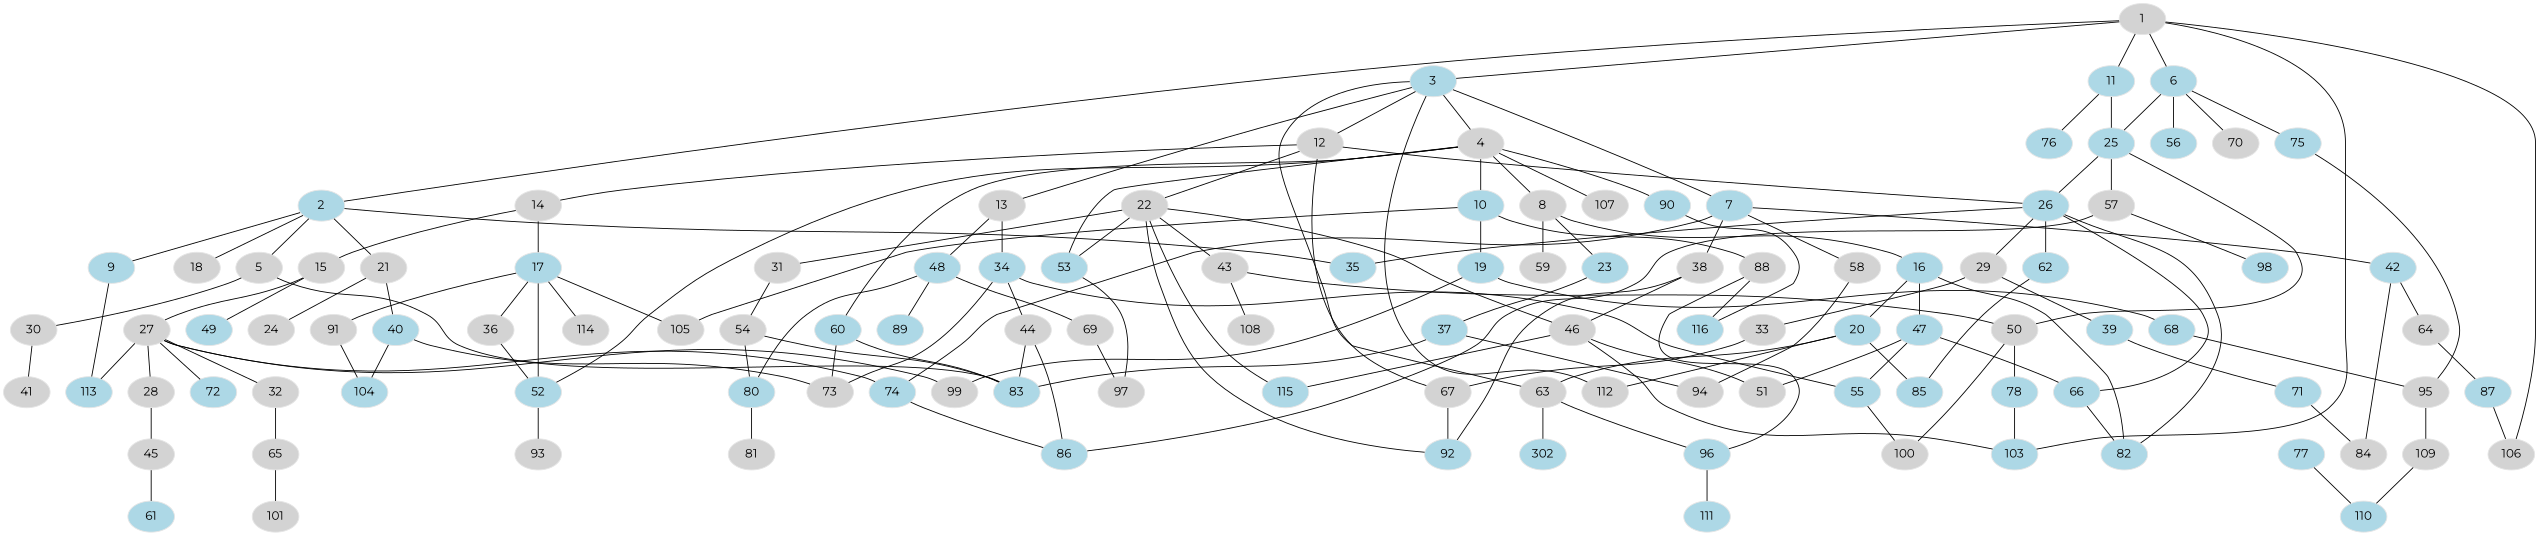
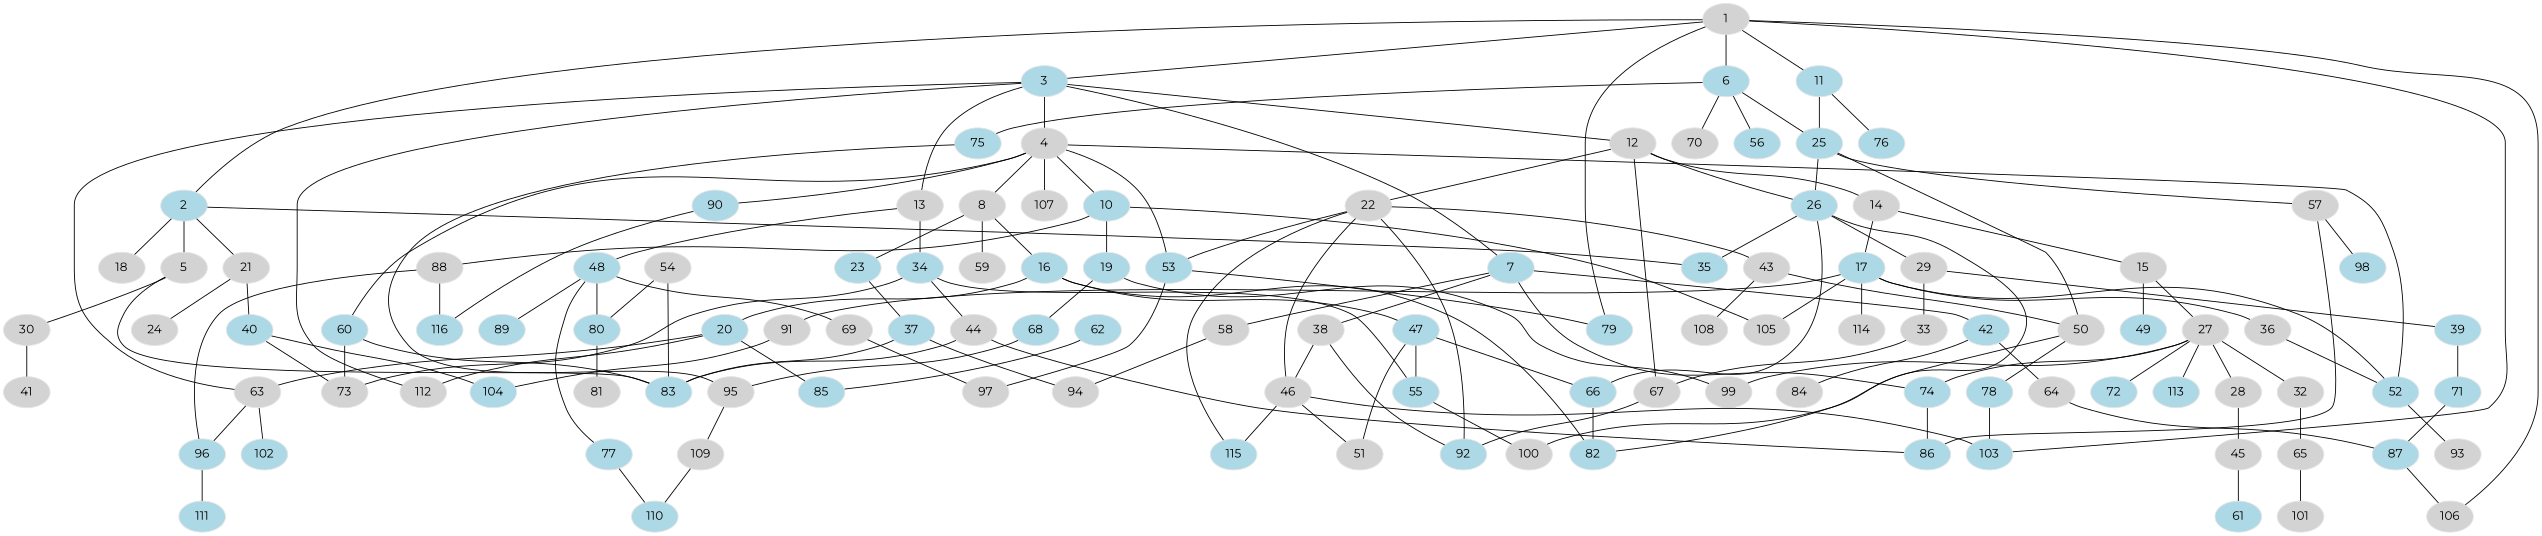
(2046, 237) -> none
(111, 268) -> none
(778, 268) -> none
none -> (1609, 330)
none -> (557, 347)
(2331, 423) -> (2422, 428)
(1543, 454) -> (264, 454)
